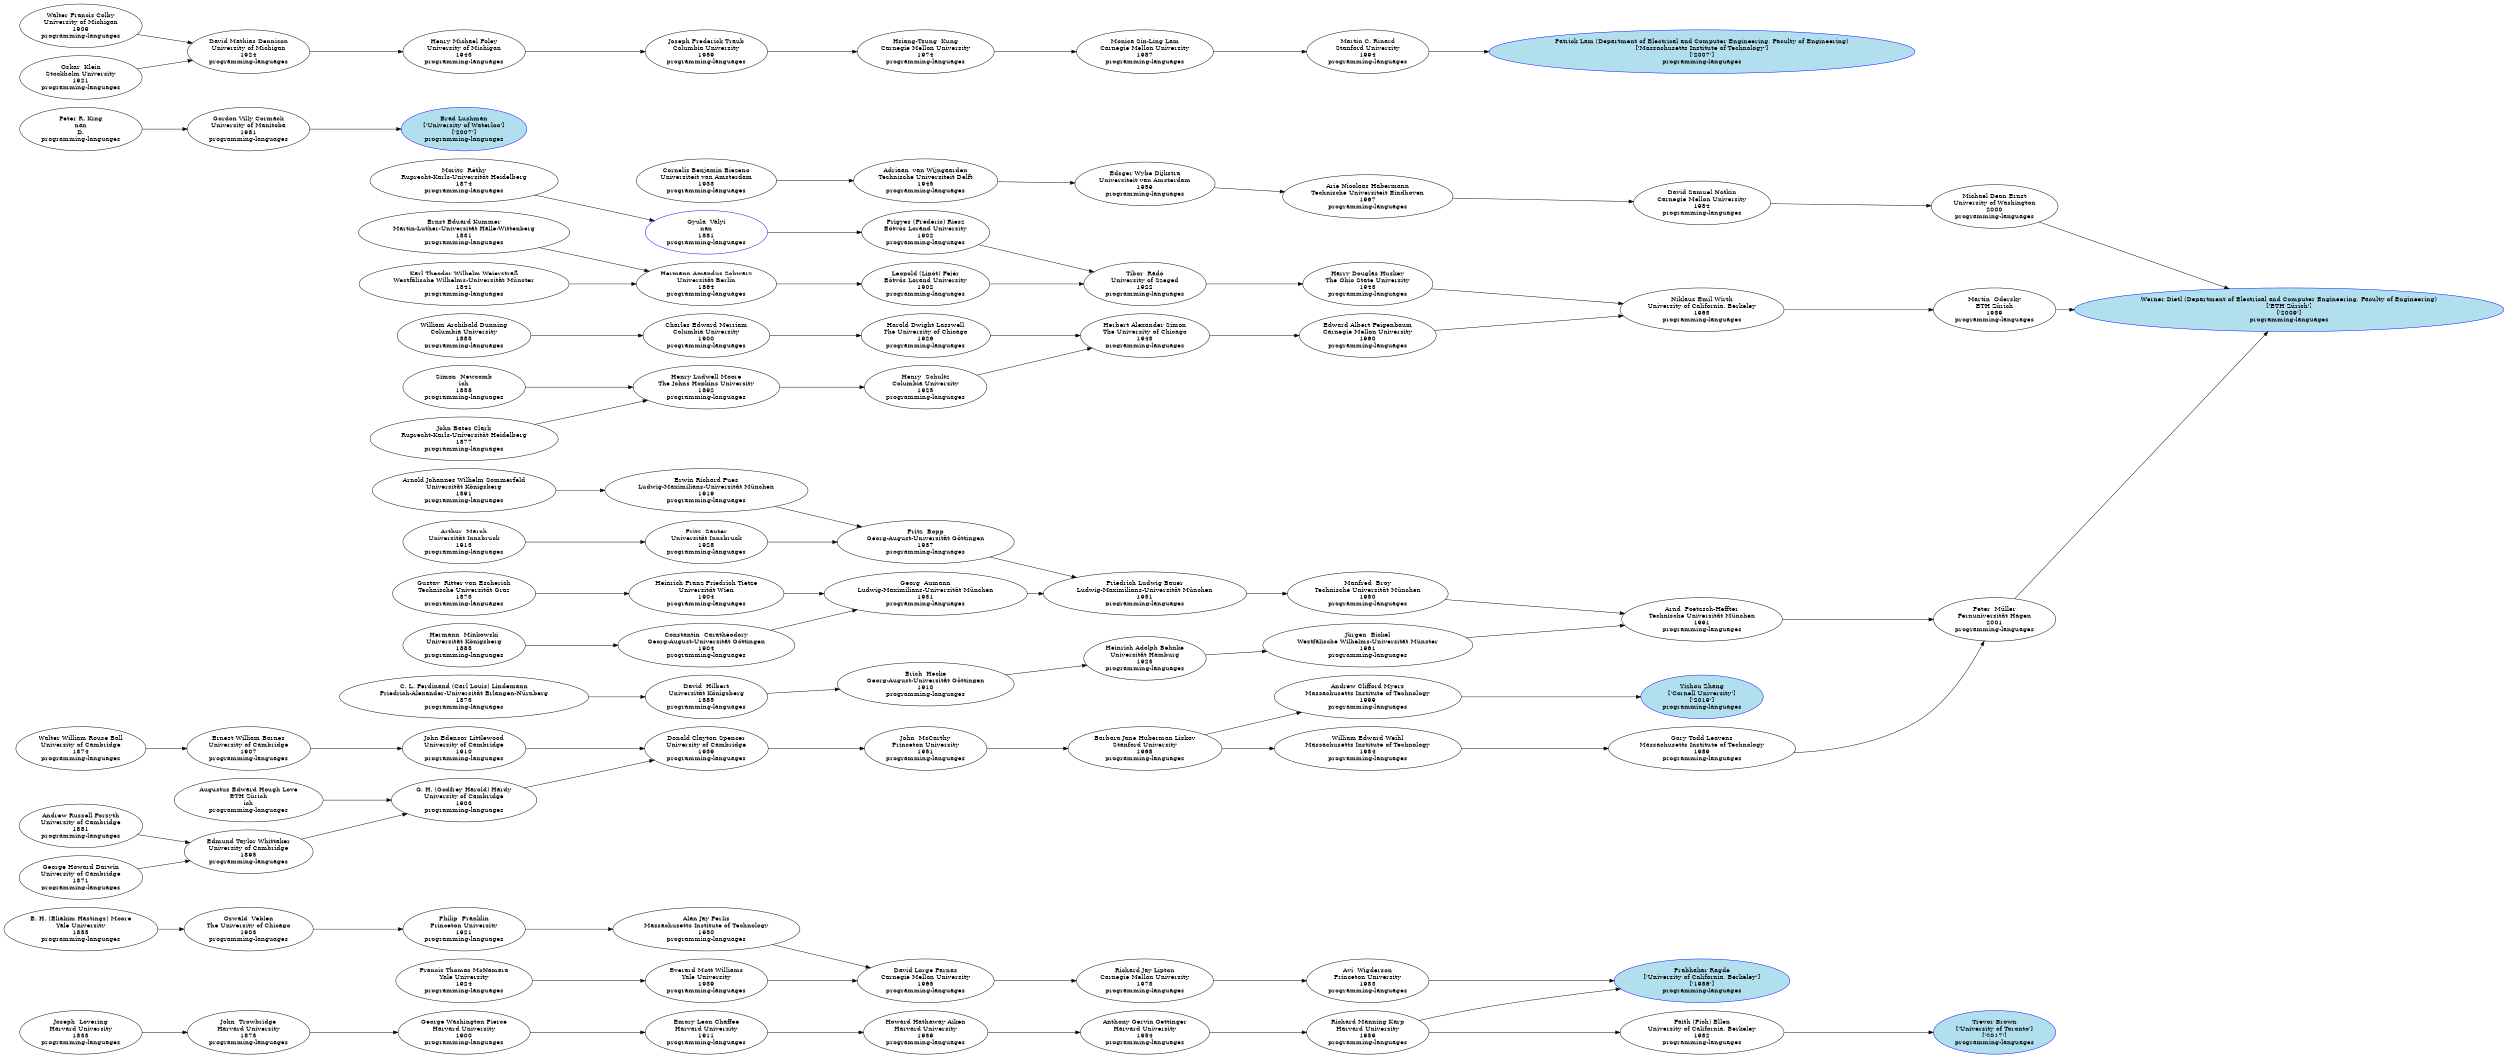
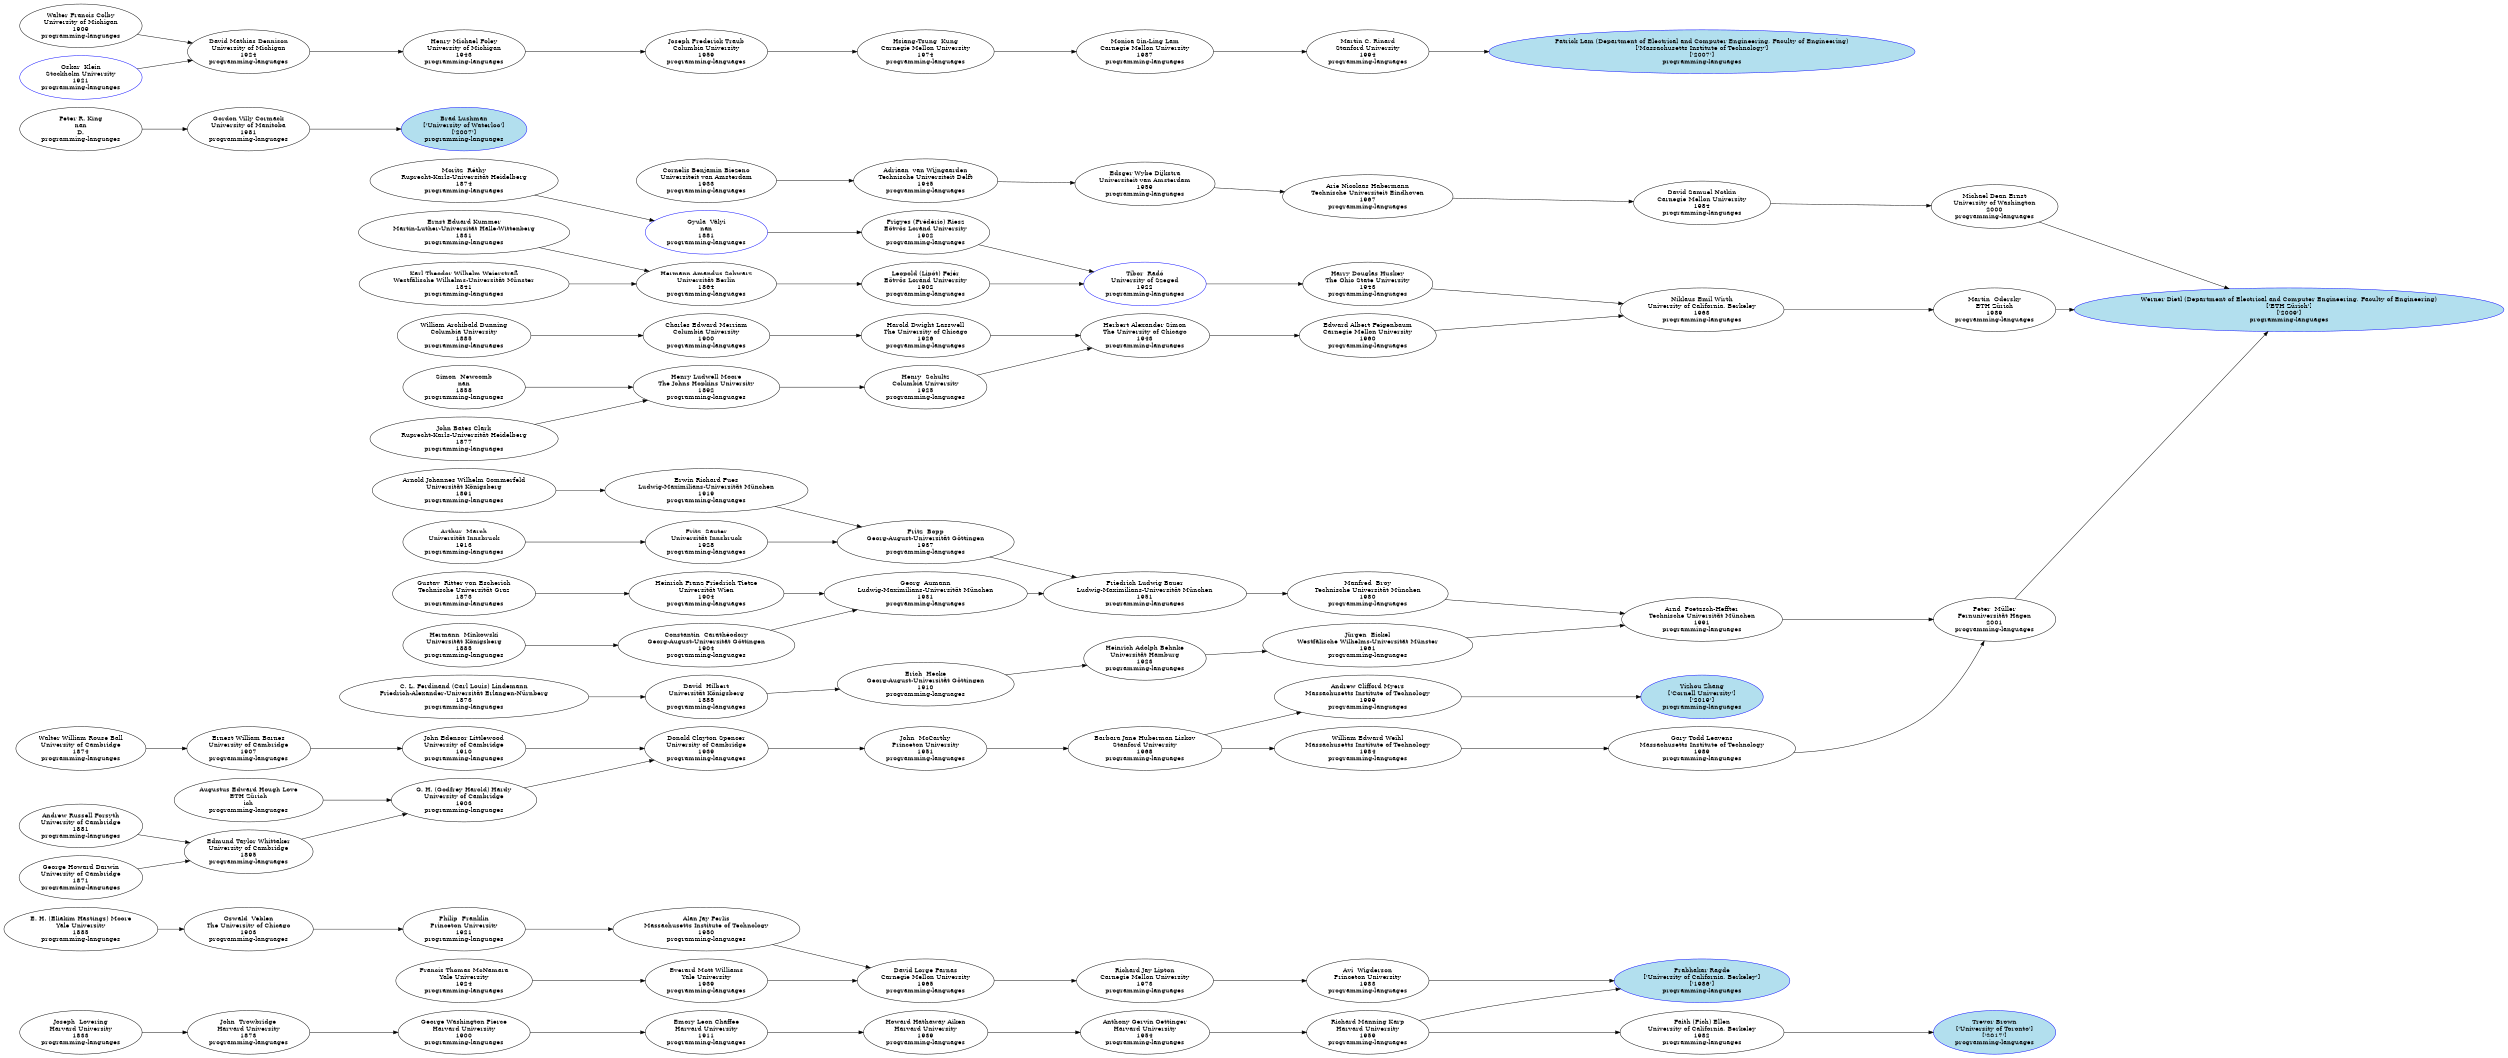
(81, 77) -> (81, 77)
(1145, 284) -> (1145, 284)
(464, 387) -> (464, 387)
